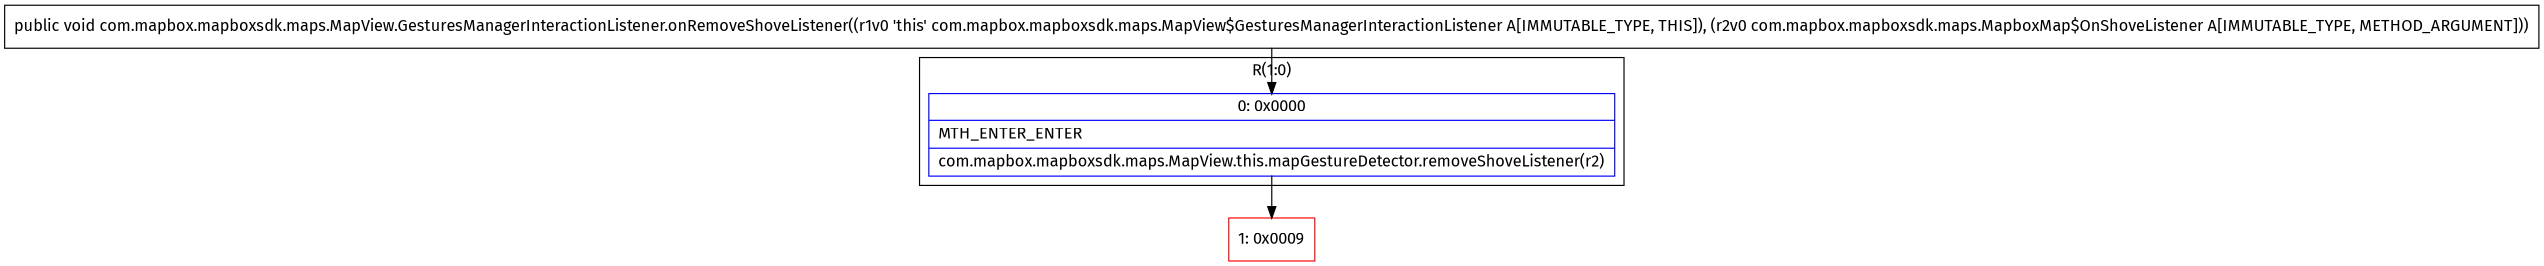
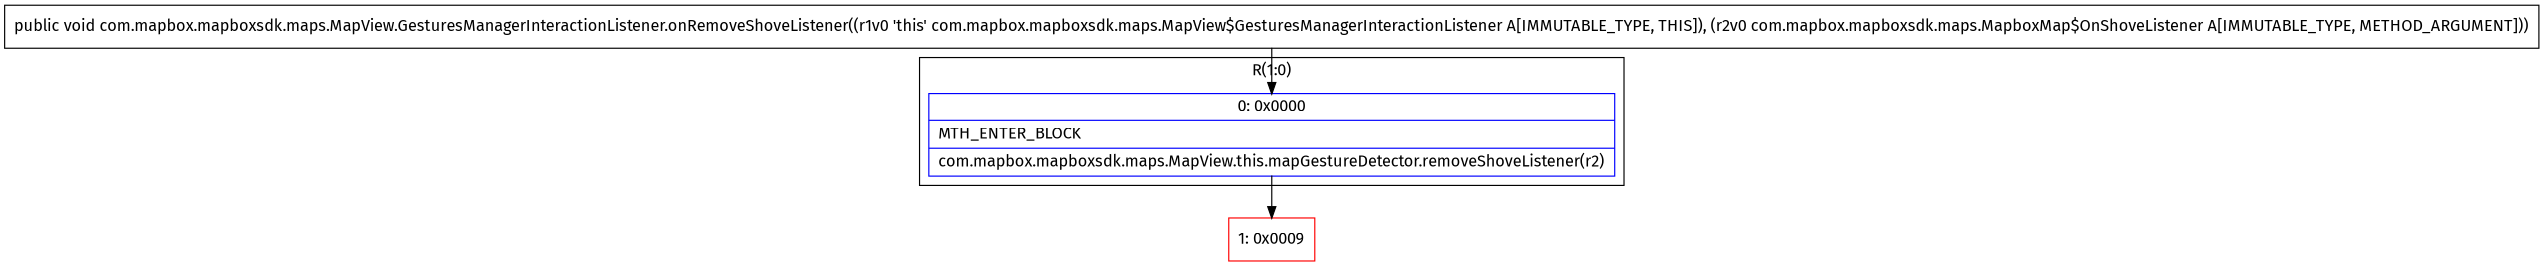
(1010, 134) -> (1010, 134)
